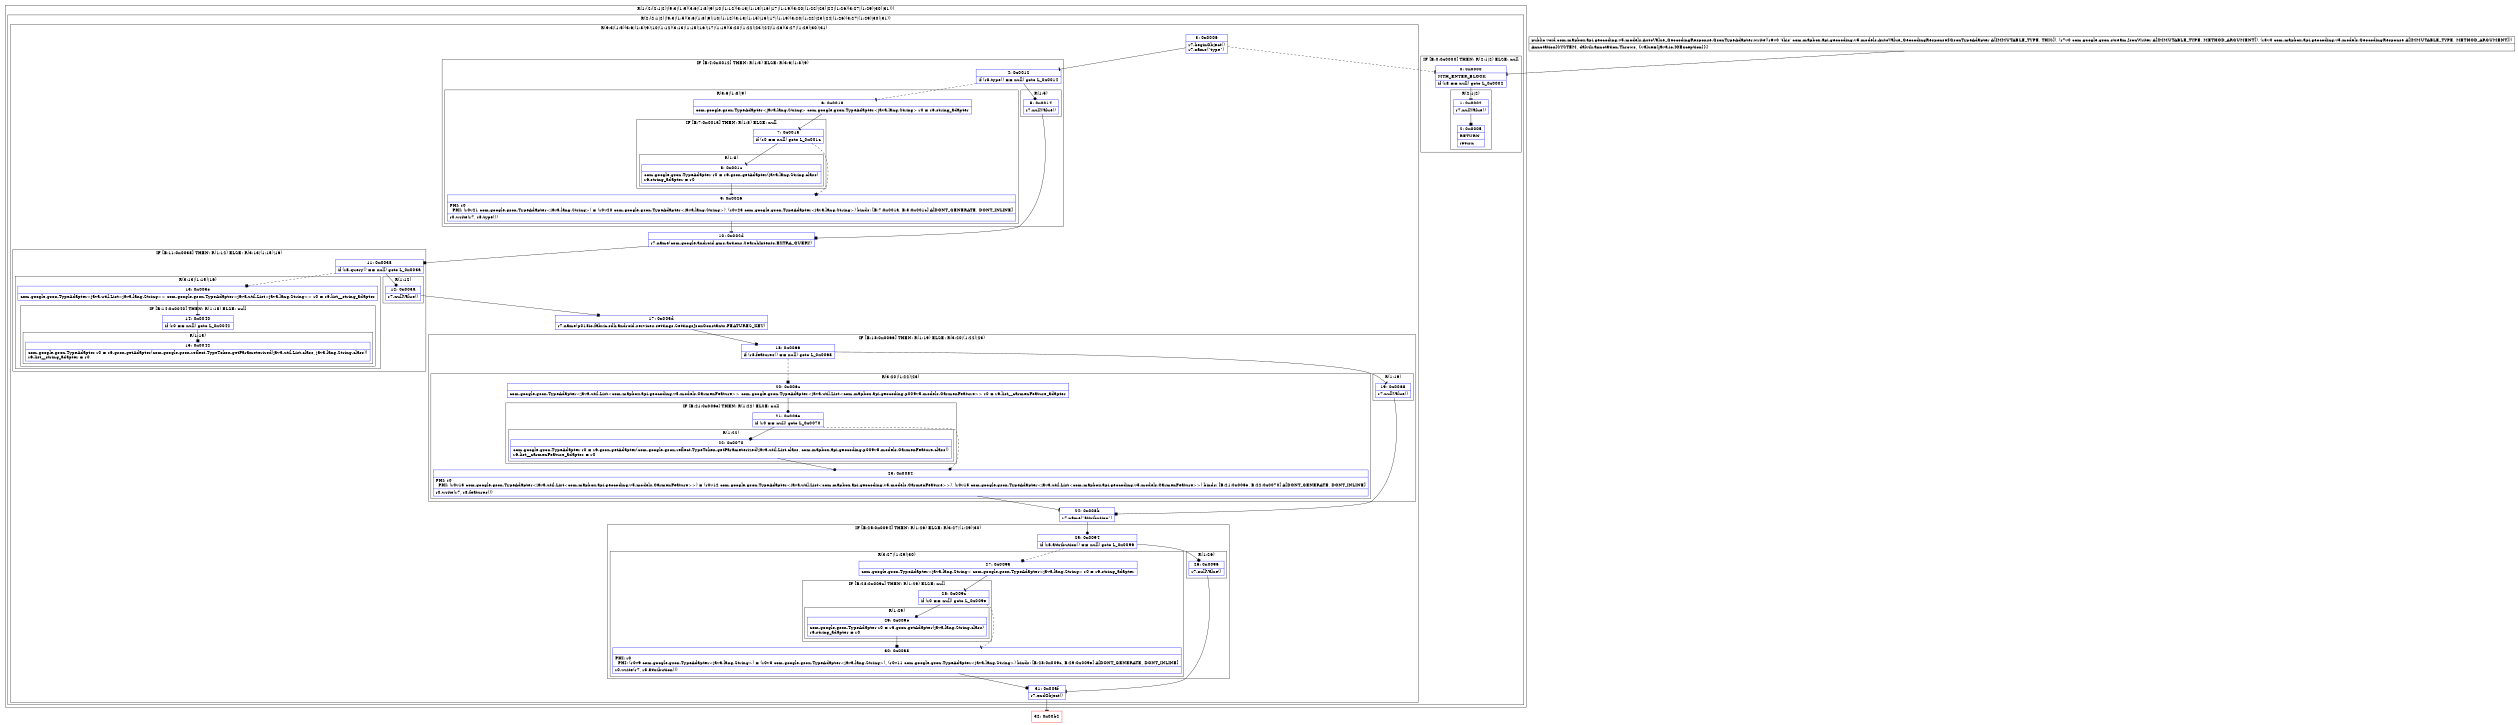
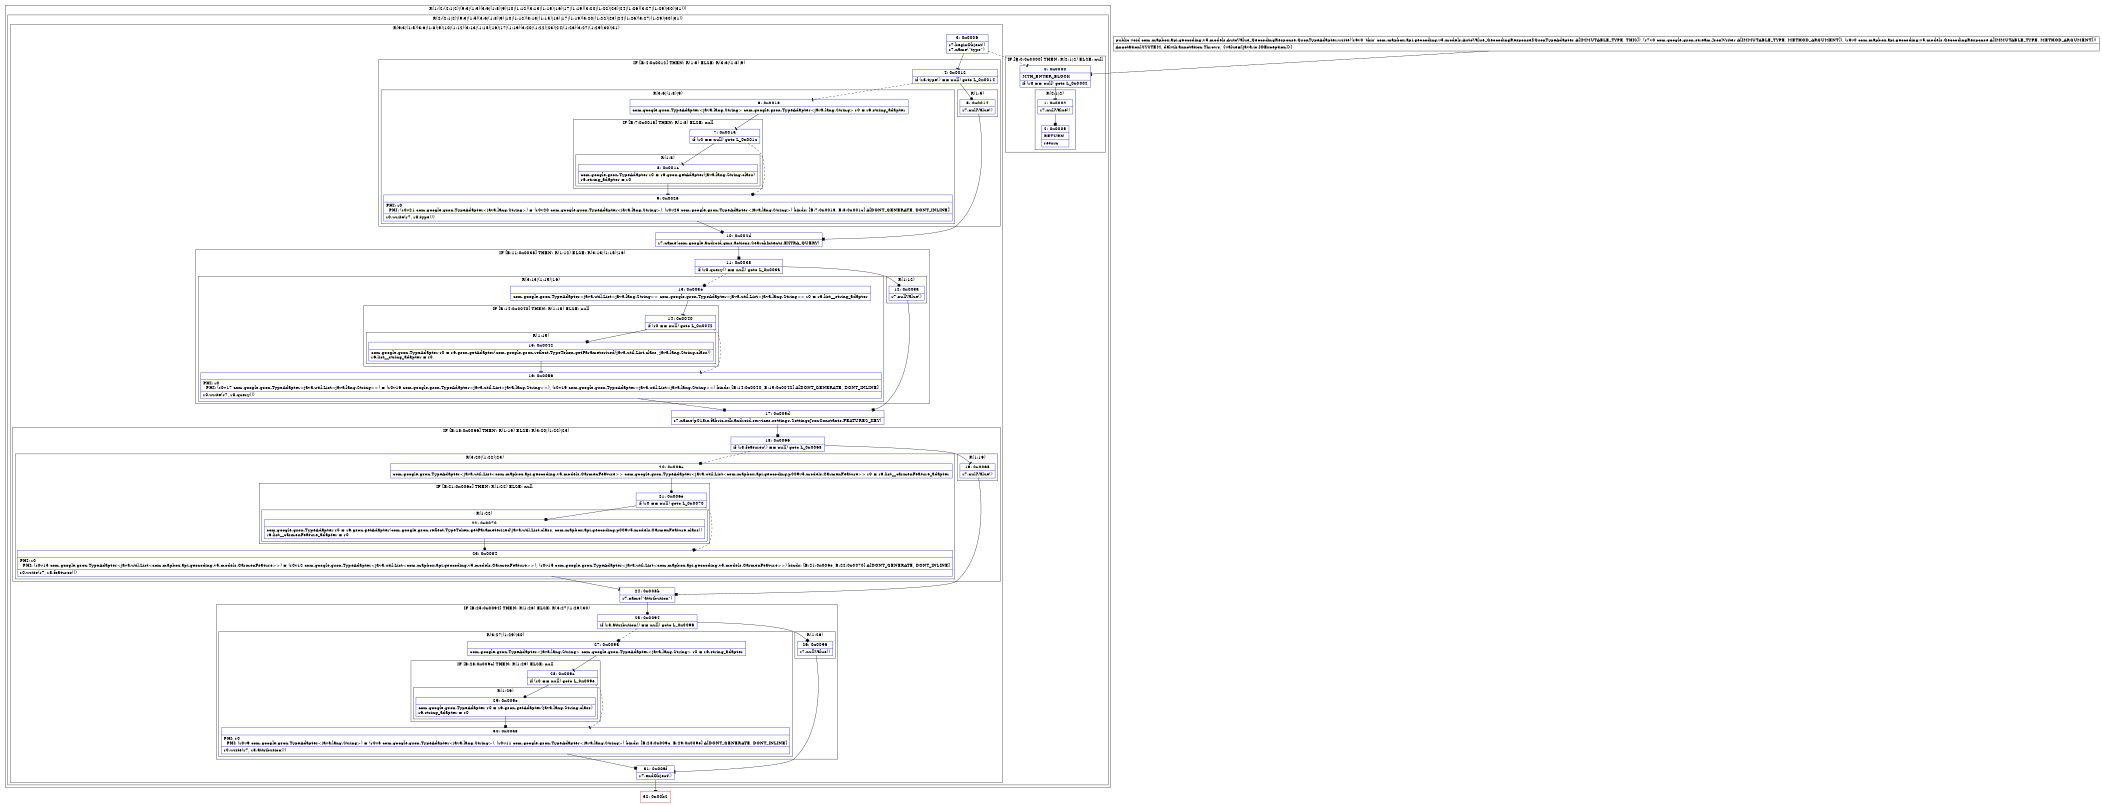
(731, 228) -> (713, 228)
none -> (541, 386)
(905, 428) -> (712, 532)
